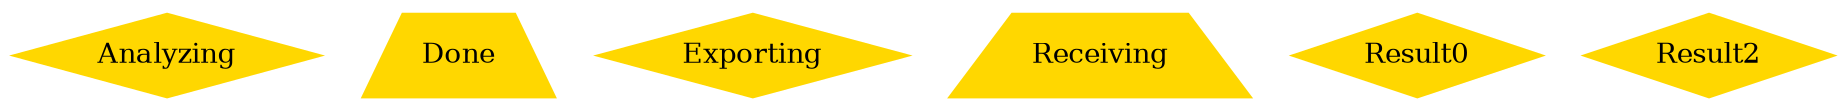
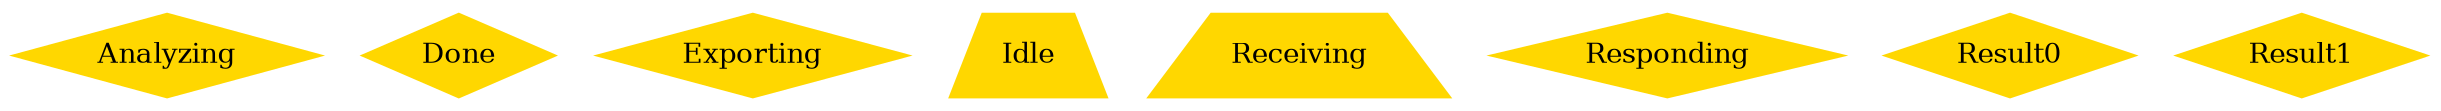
(459, 56) -> (459, 56)
none -> (1028, 56)
none -> (1667, 56)
(1709, 56) -> (2302, 56)
